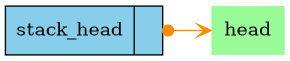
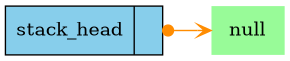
(248, 30) -> (248, 30)
